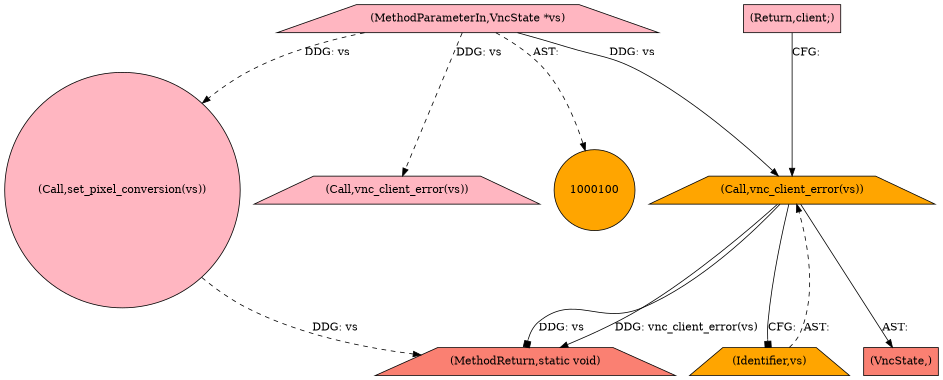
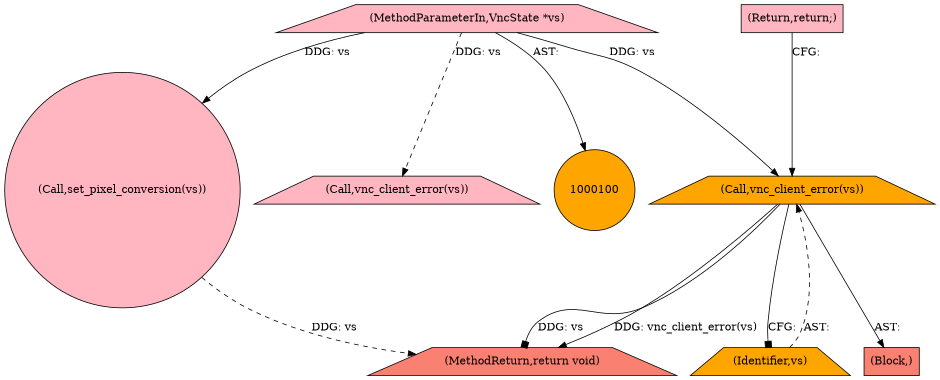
(792, 19) -> (792, 19)
(283, 56) -> (283, 56)
(552, 78) -> (551, 78)
(525, 362) -> (522, 362)
(901, 362) -> (892, 362)
